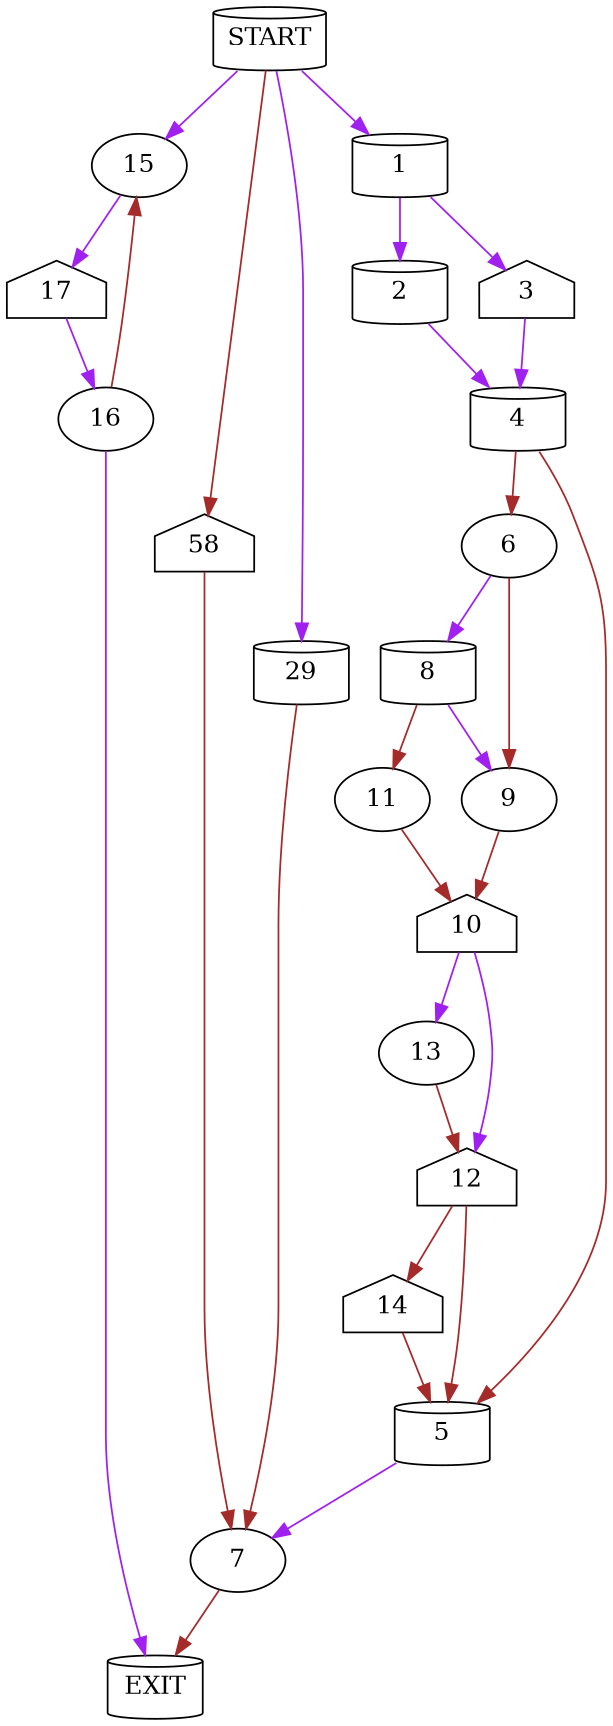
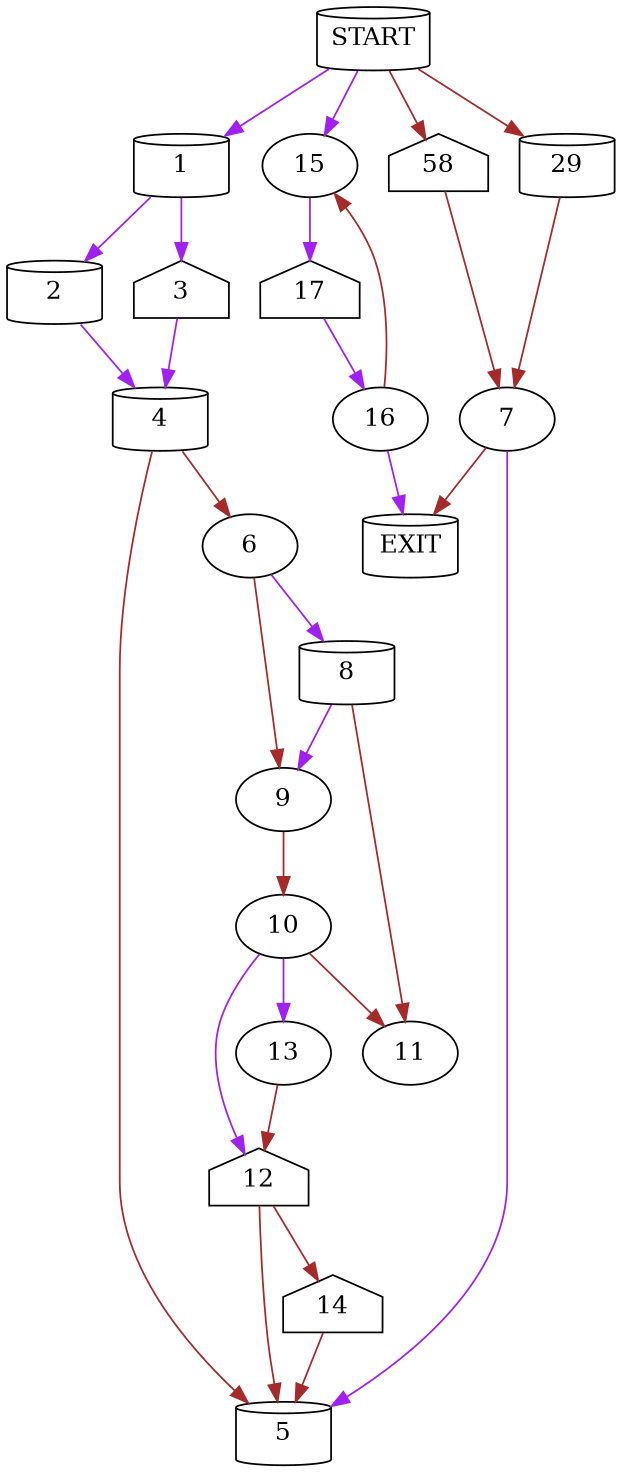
(303, 346) -> (463, 98)
(421, 858) -> (340, 983)
(467, 926) -> (284, 926)
(342, 1496) -> (507, 956)
